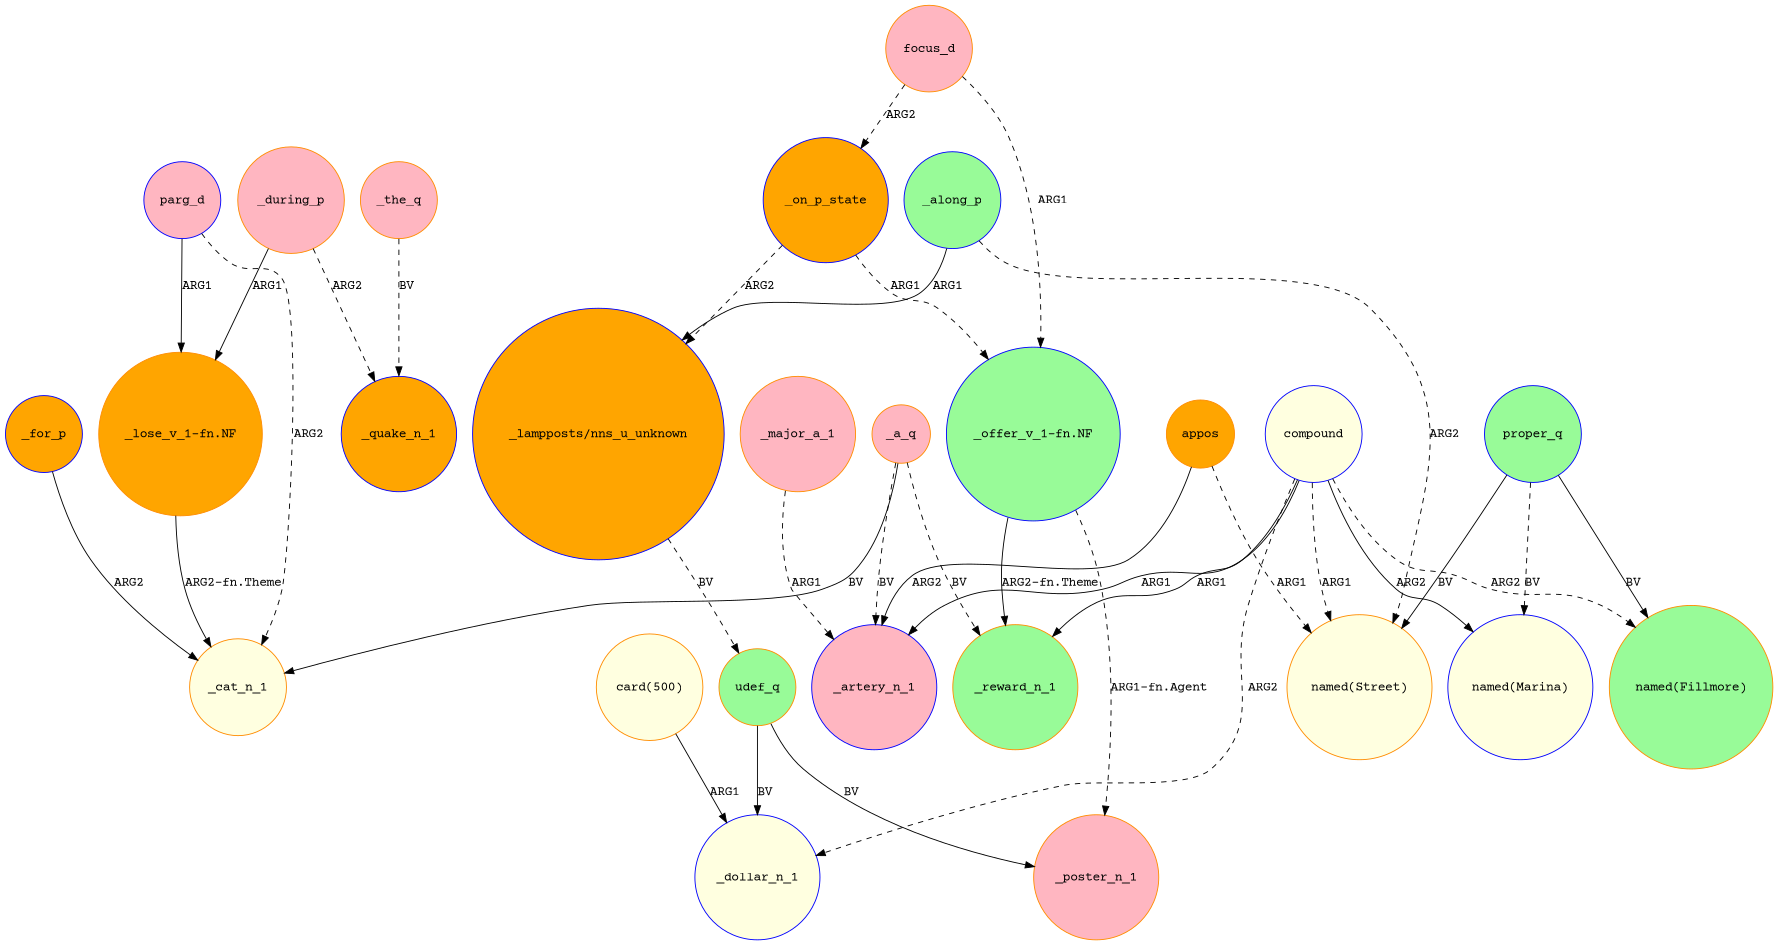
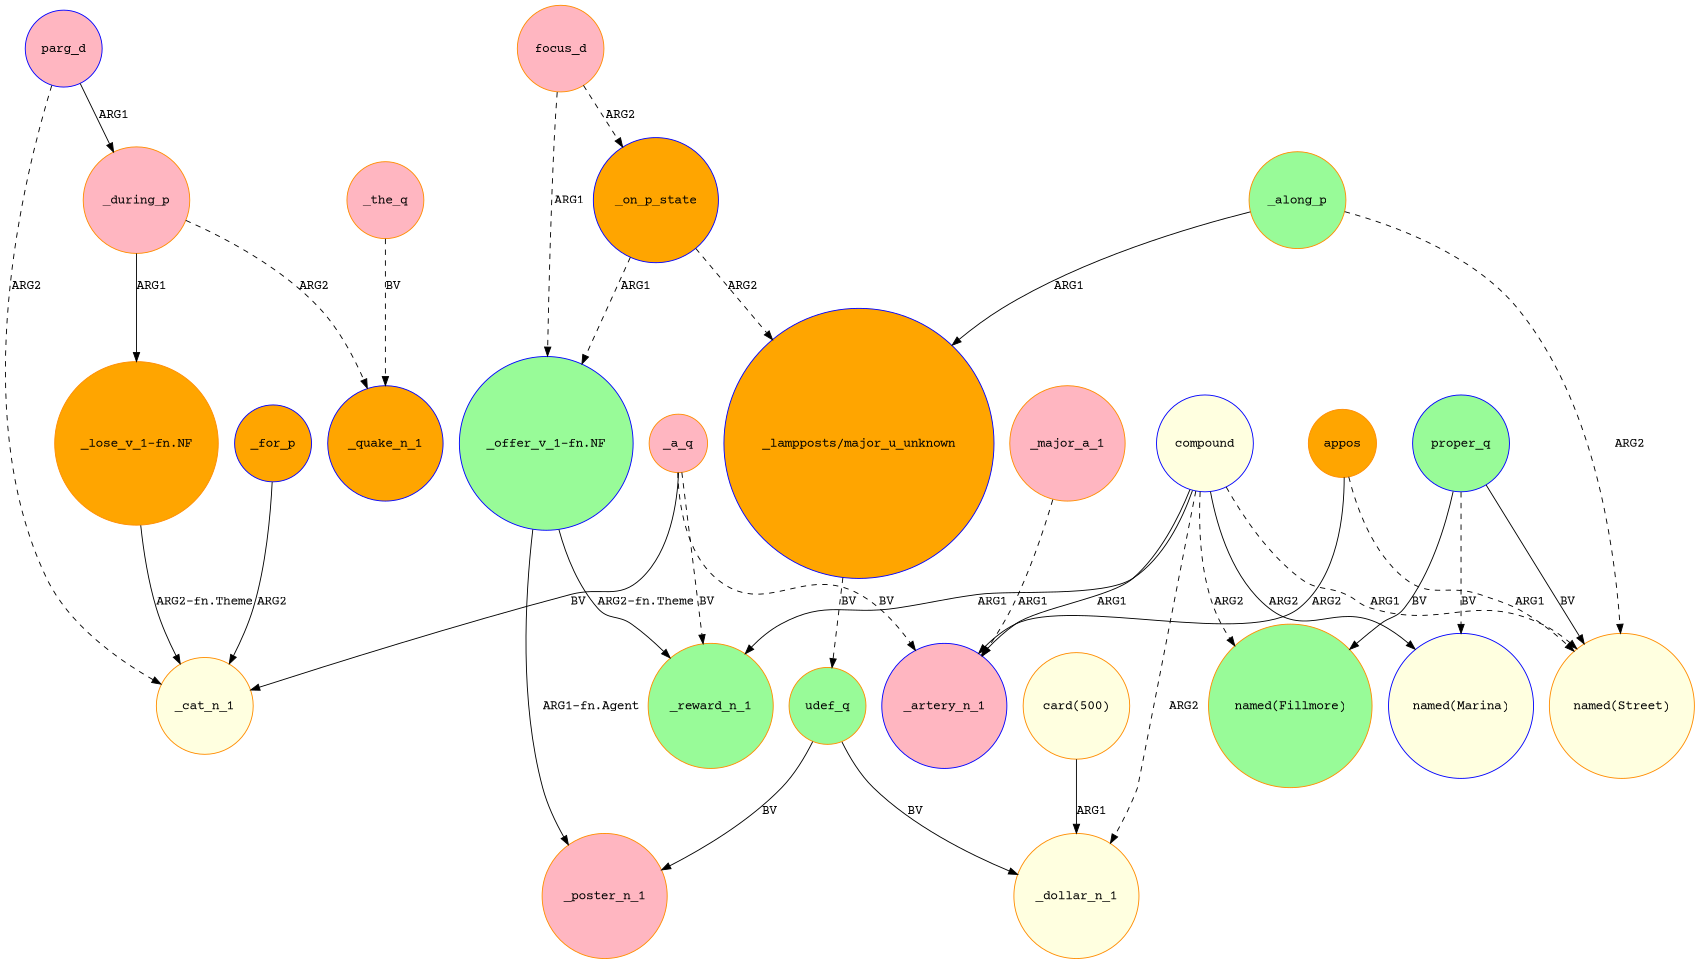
(952, 200) -> (1298, 200)
(182, 291) -> (95, 114)
(598, 434) -> (859, 443)
(1109, 656) -> (527, 686)
(757, 877) -> (1076, 896)
